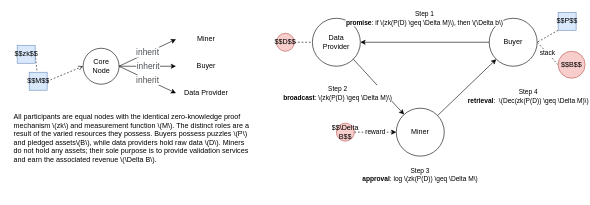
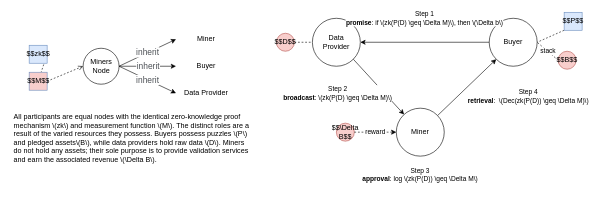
(567, 21) -> (573, 21)
(26, 54) -> (38, 54)
(572, 65) -> (567, 60)
(101, 66) -> (101, 66)
(38, 81) -> (38, 81)
